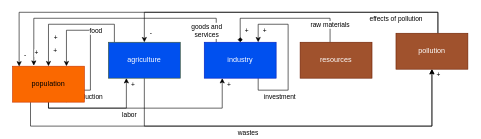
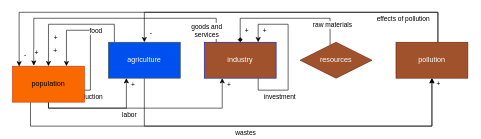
(432, 51) -> (432, 60)
(240, 60) -> (240, 60)
(336, 60) -> (336, 60)
